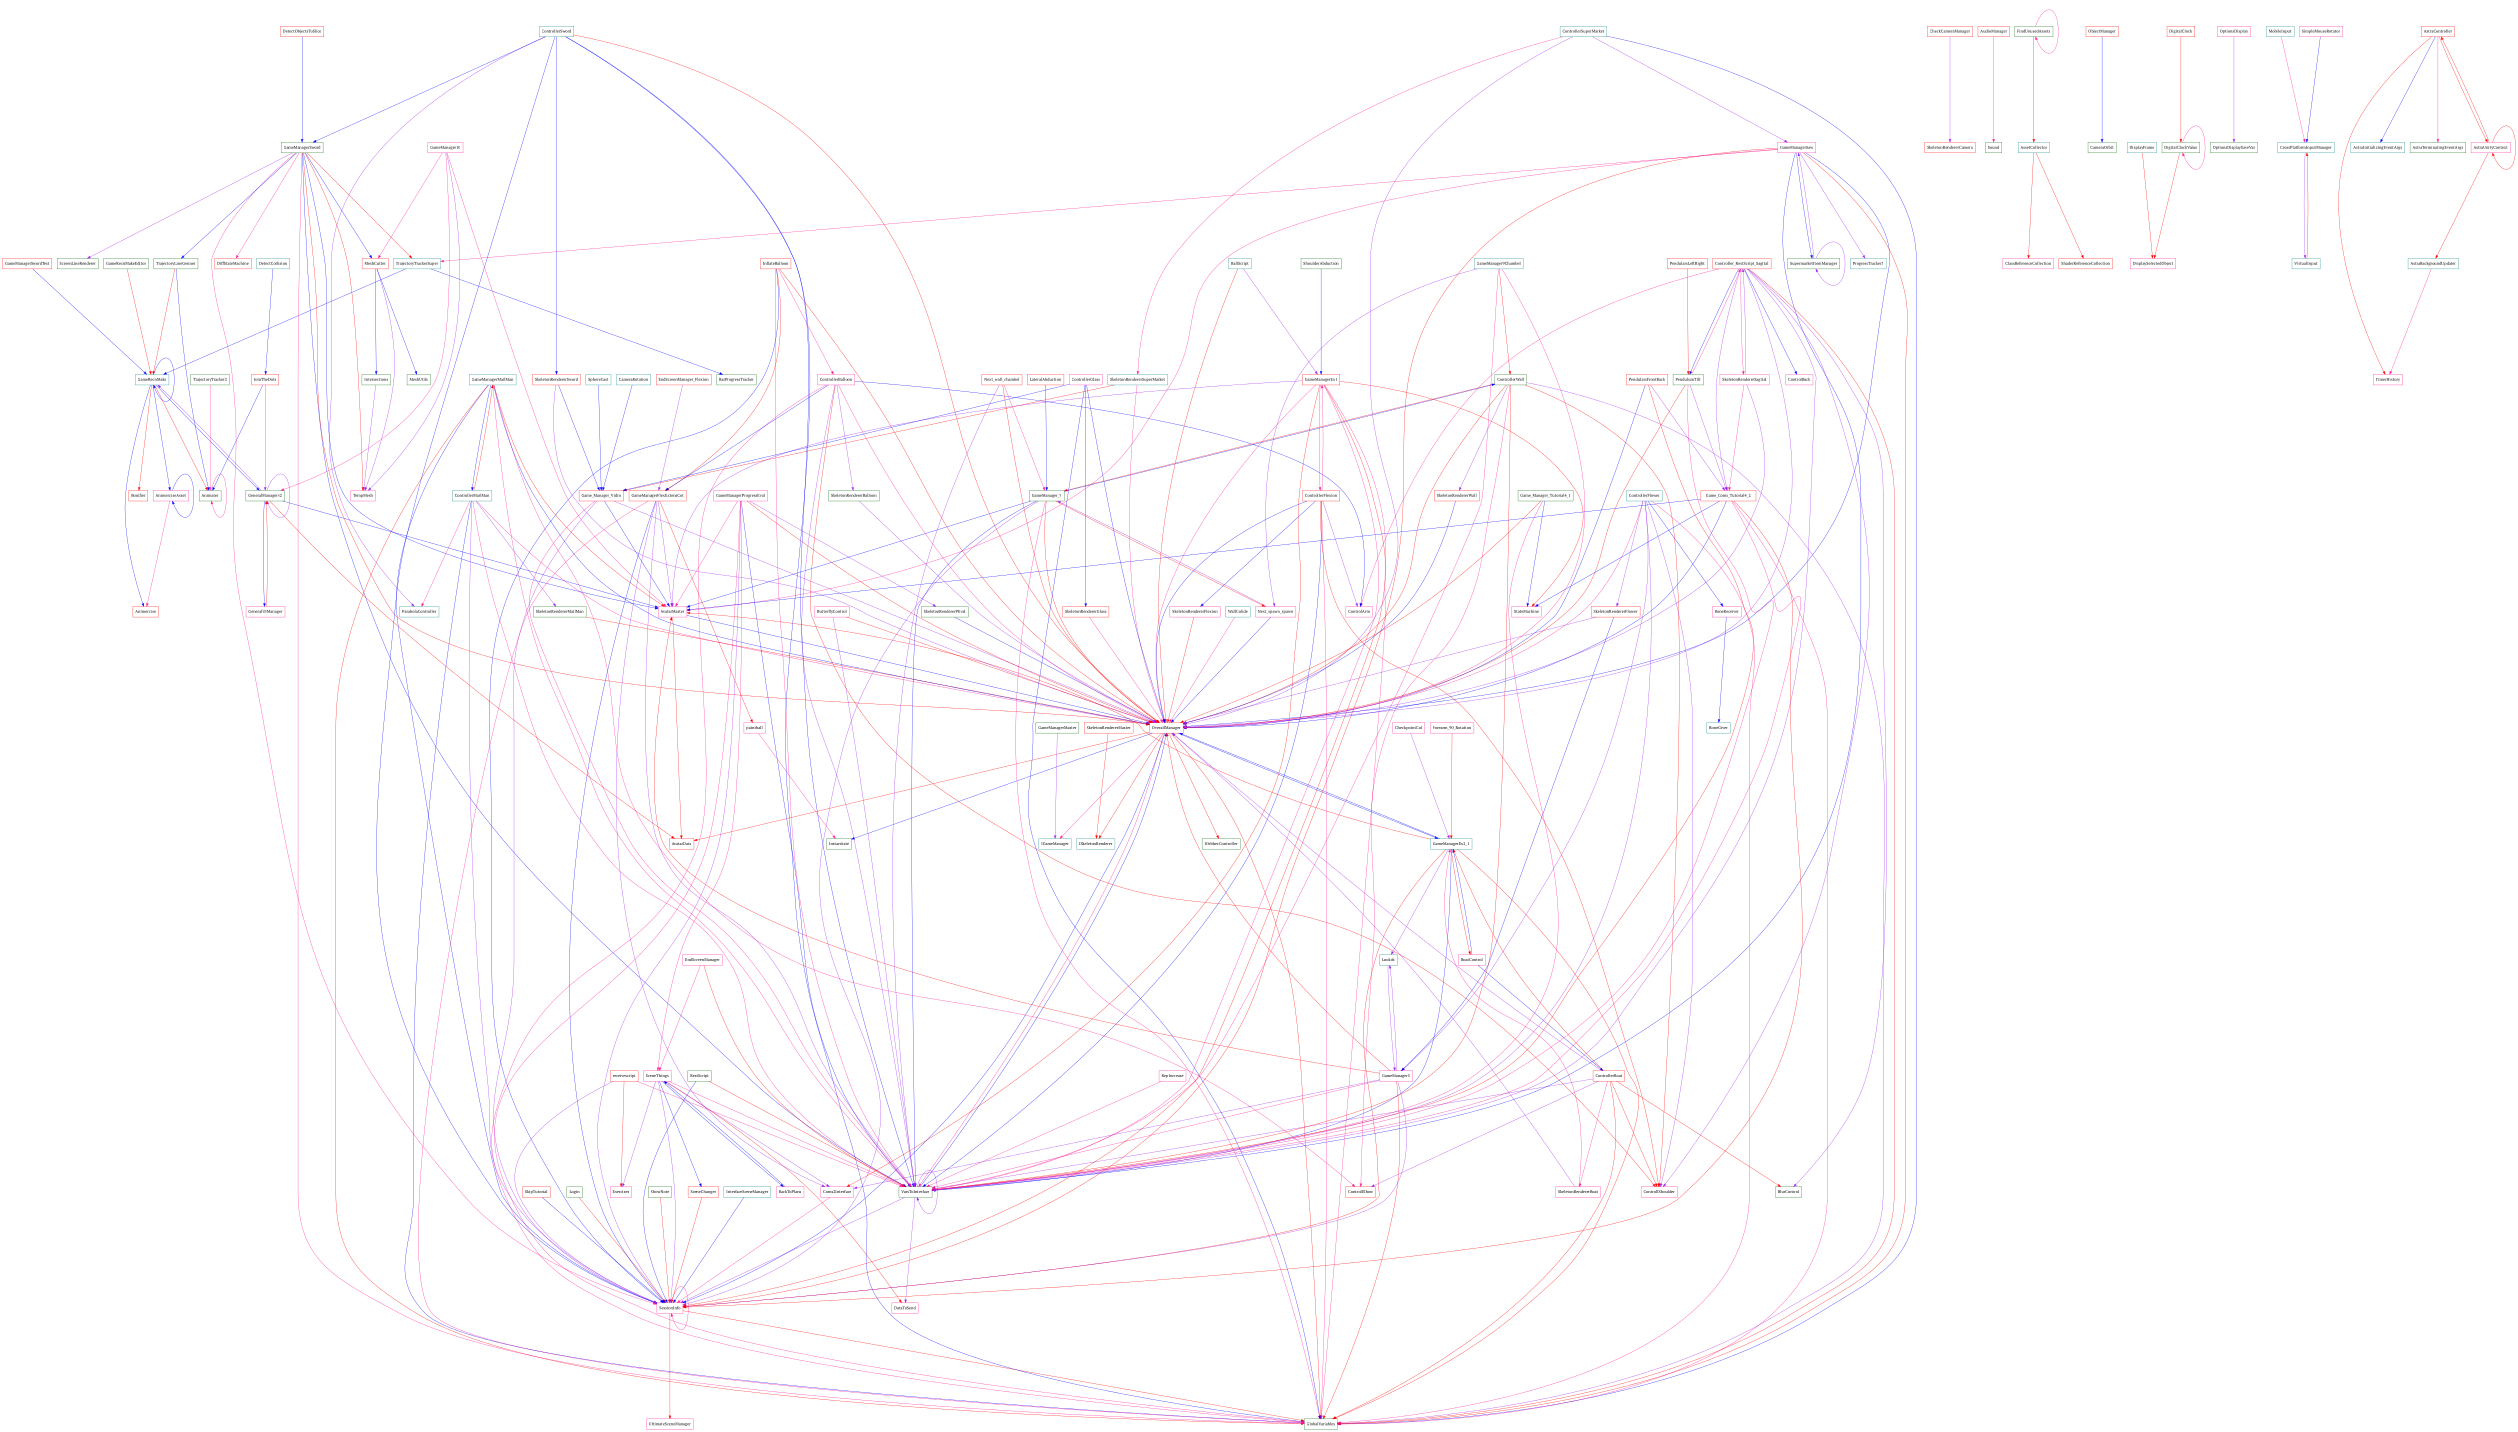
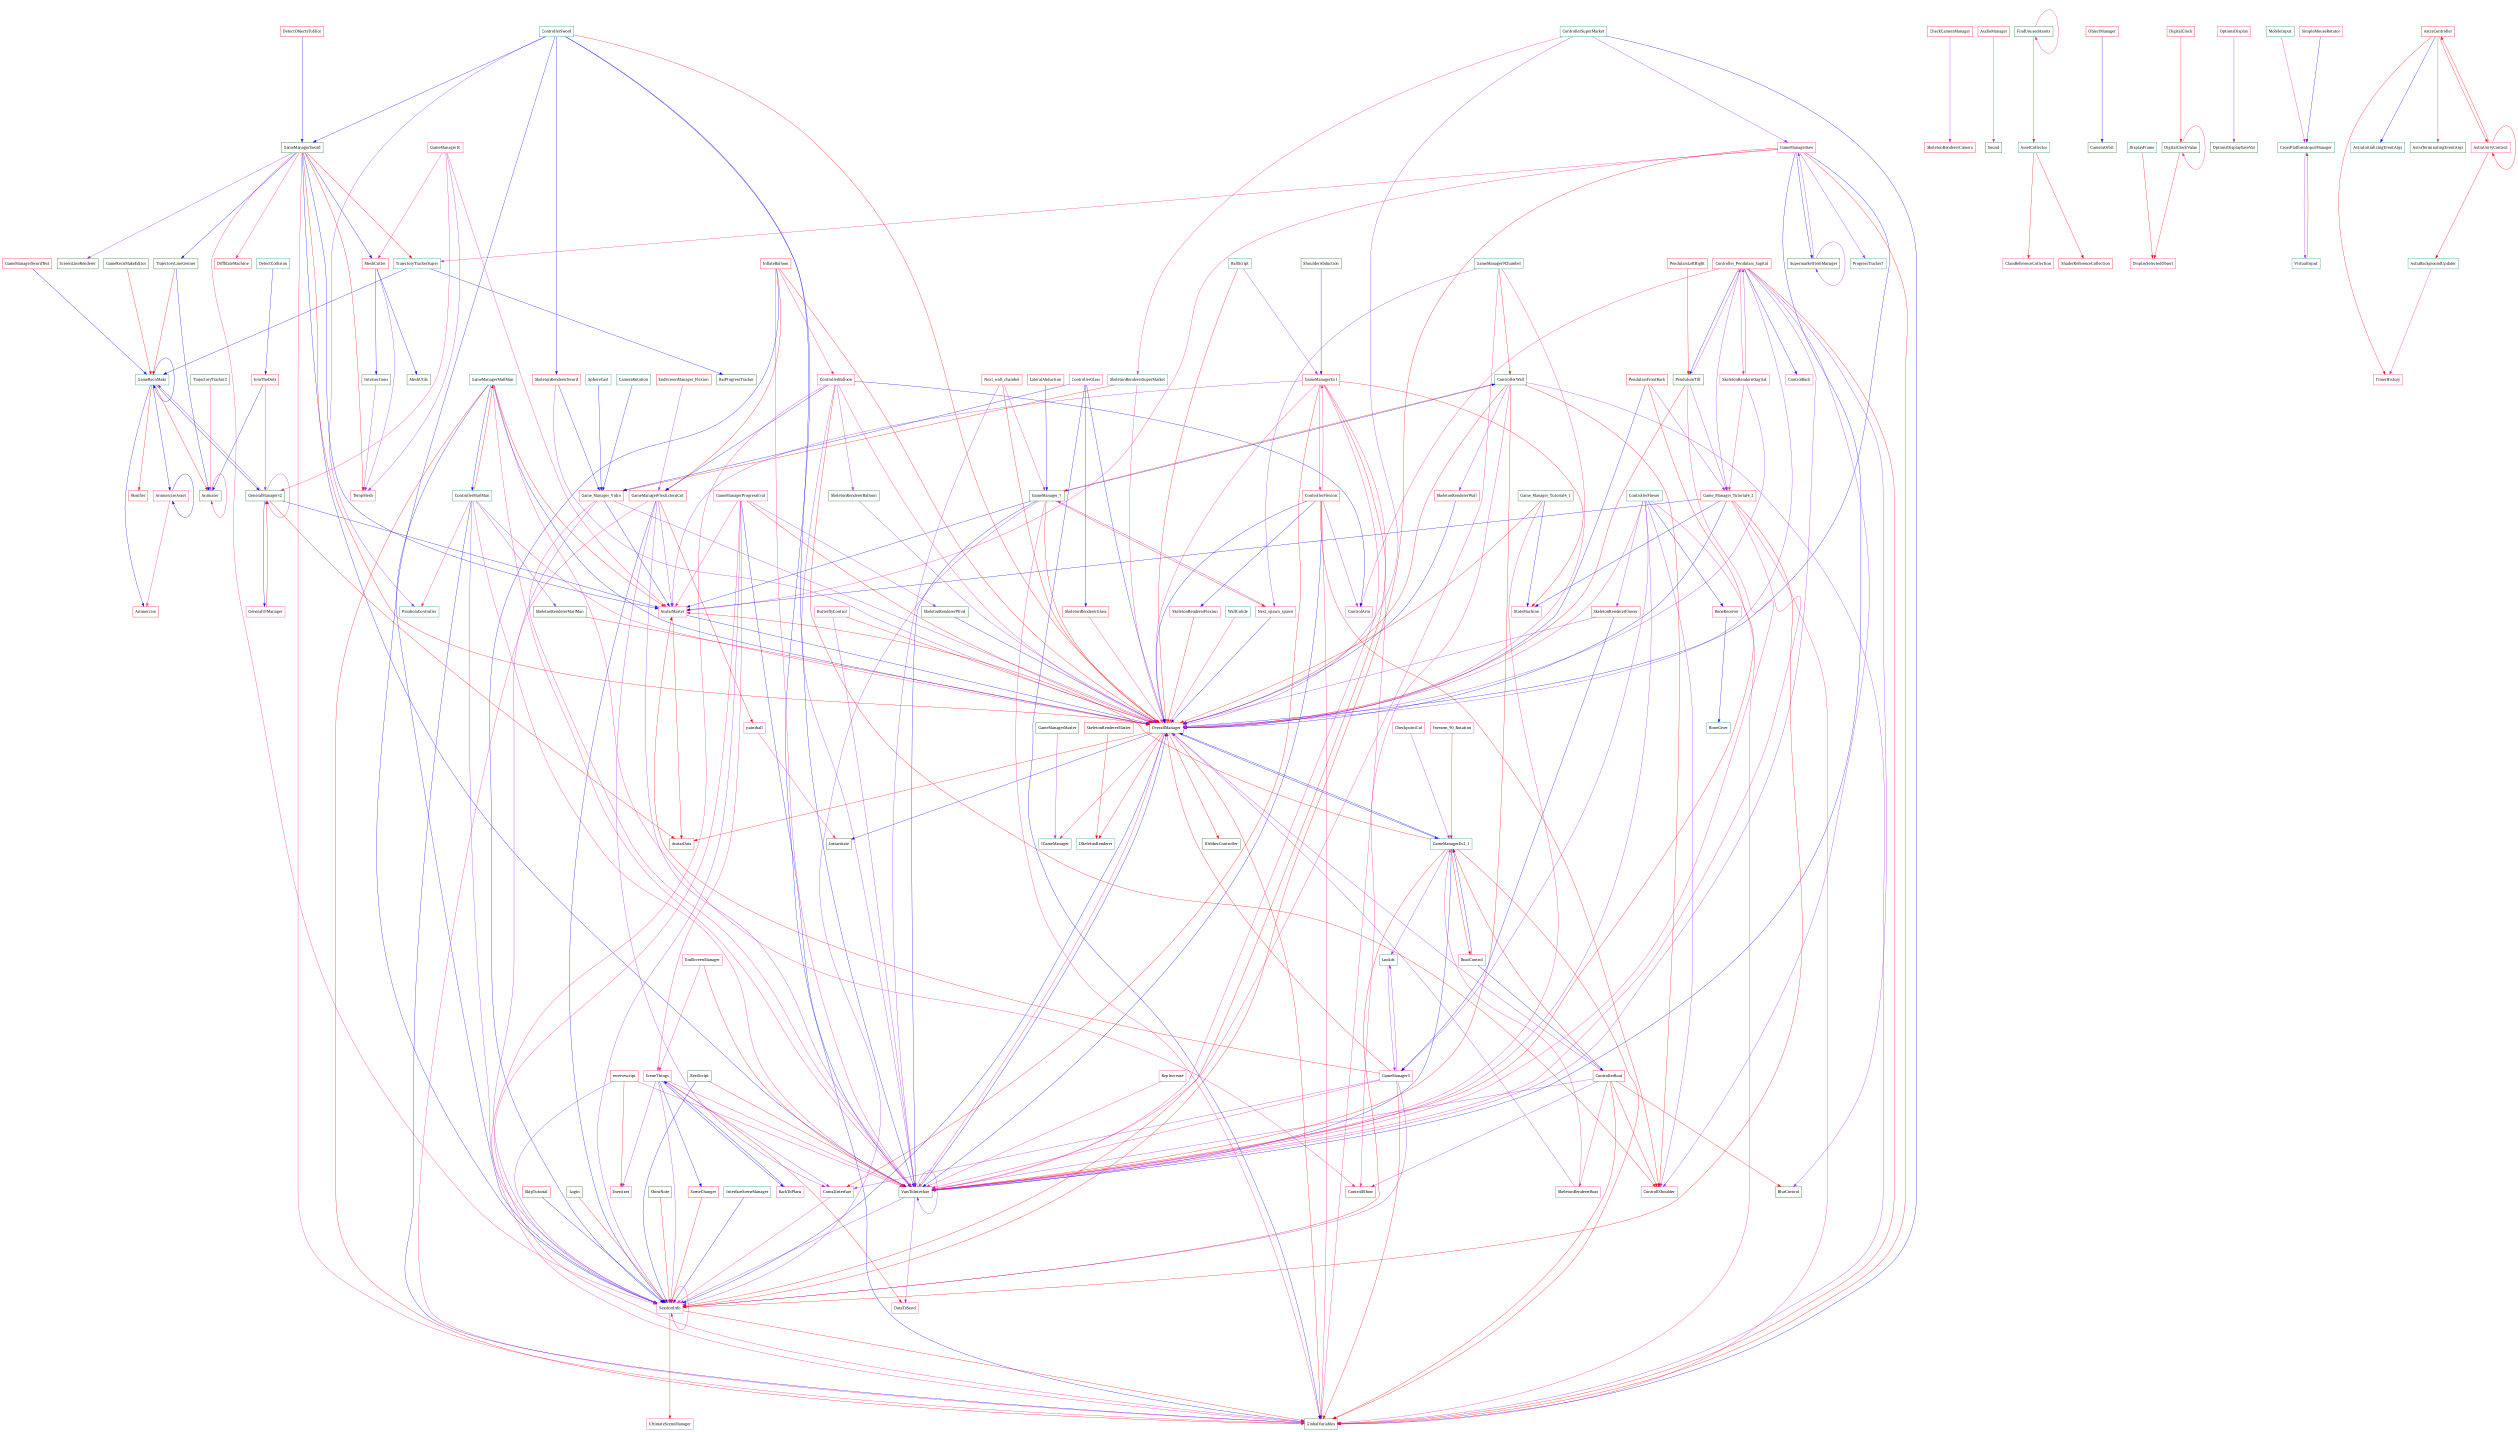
(1742, 264) -> (1742, 264)
(1728, 496) -> (1728, 496)
